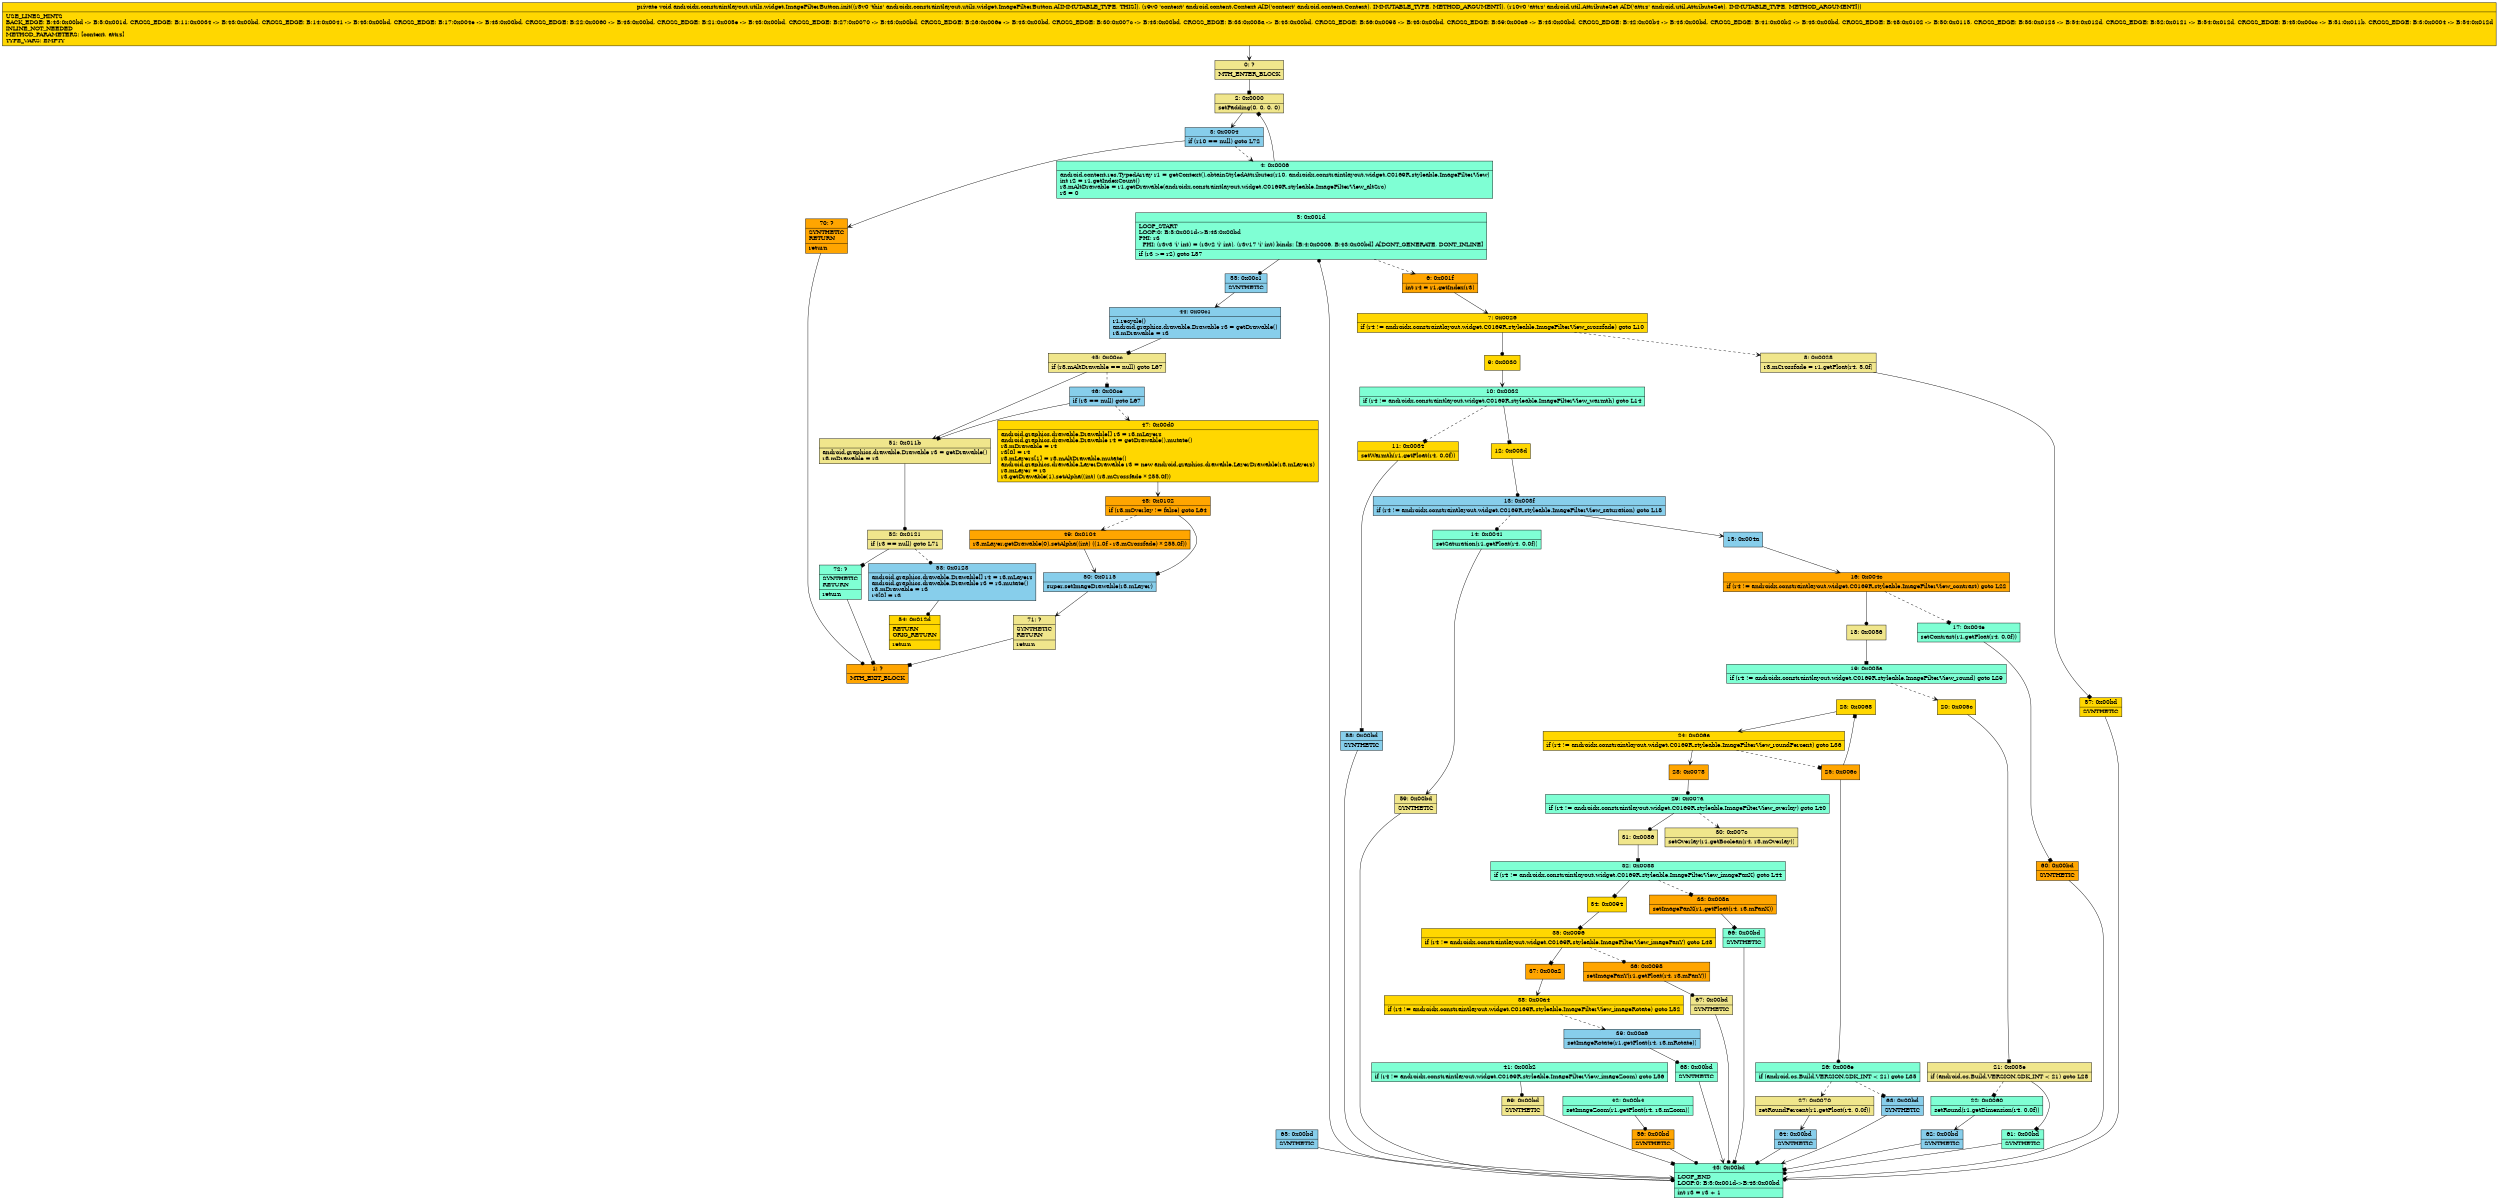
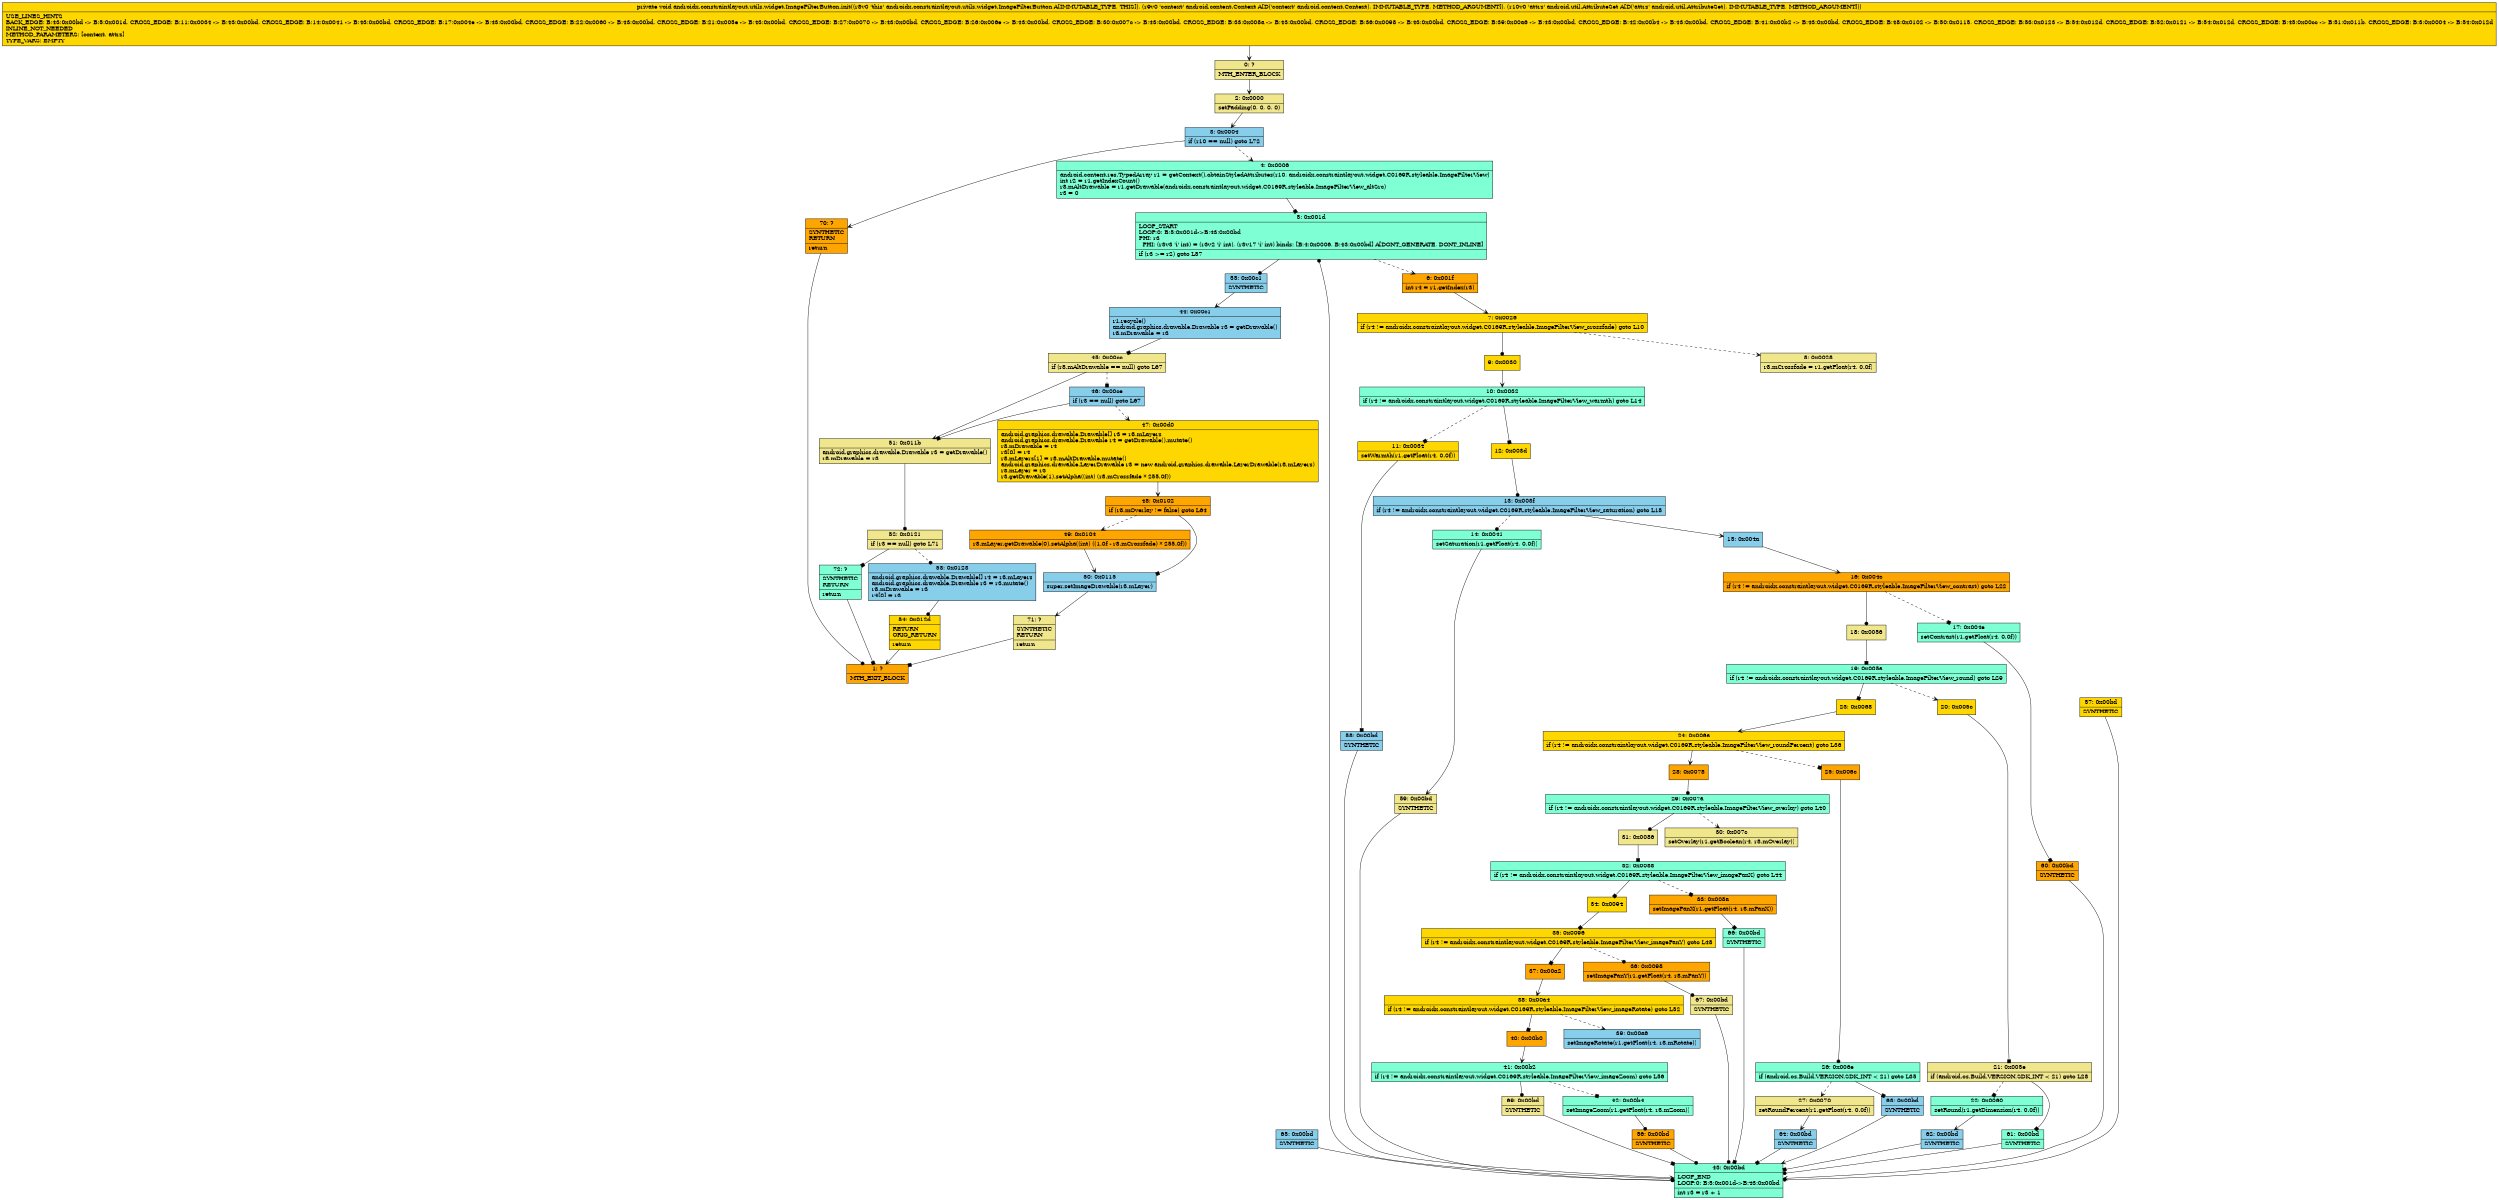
(1249, 85) -> (1249, 85)
(1270, 138) -> (1290, 204)
(1818, 367) -> (1818, 367)
(2055, 475) -> none
none -> (894, 656)
(1850, 742) -> (1862, 690)
none -> (1527, 1039)
(1696, 1072) -> none
none -> (1572, 1088)
(1868, 1088) -> (1868, 1088)
